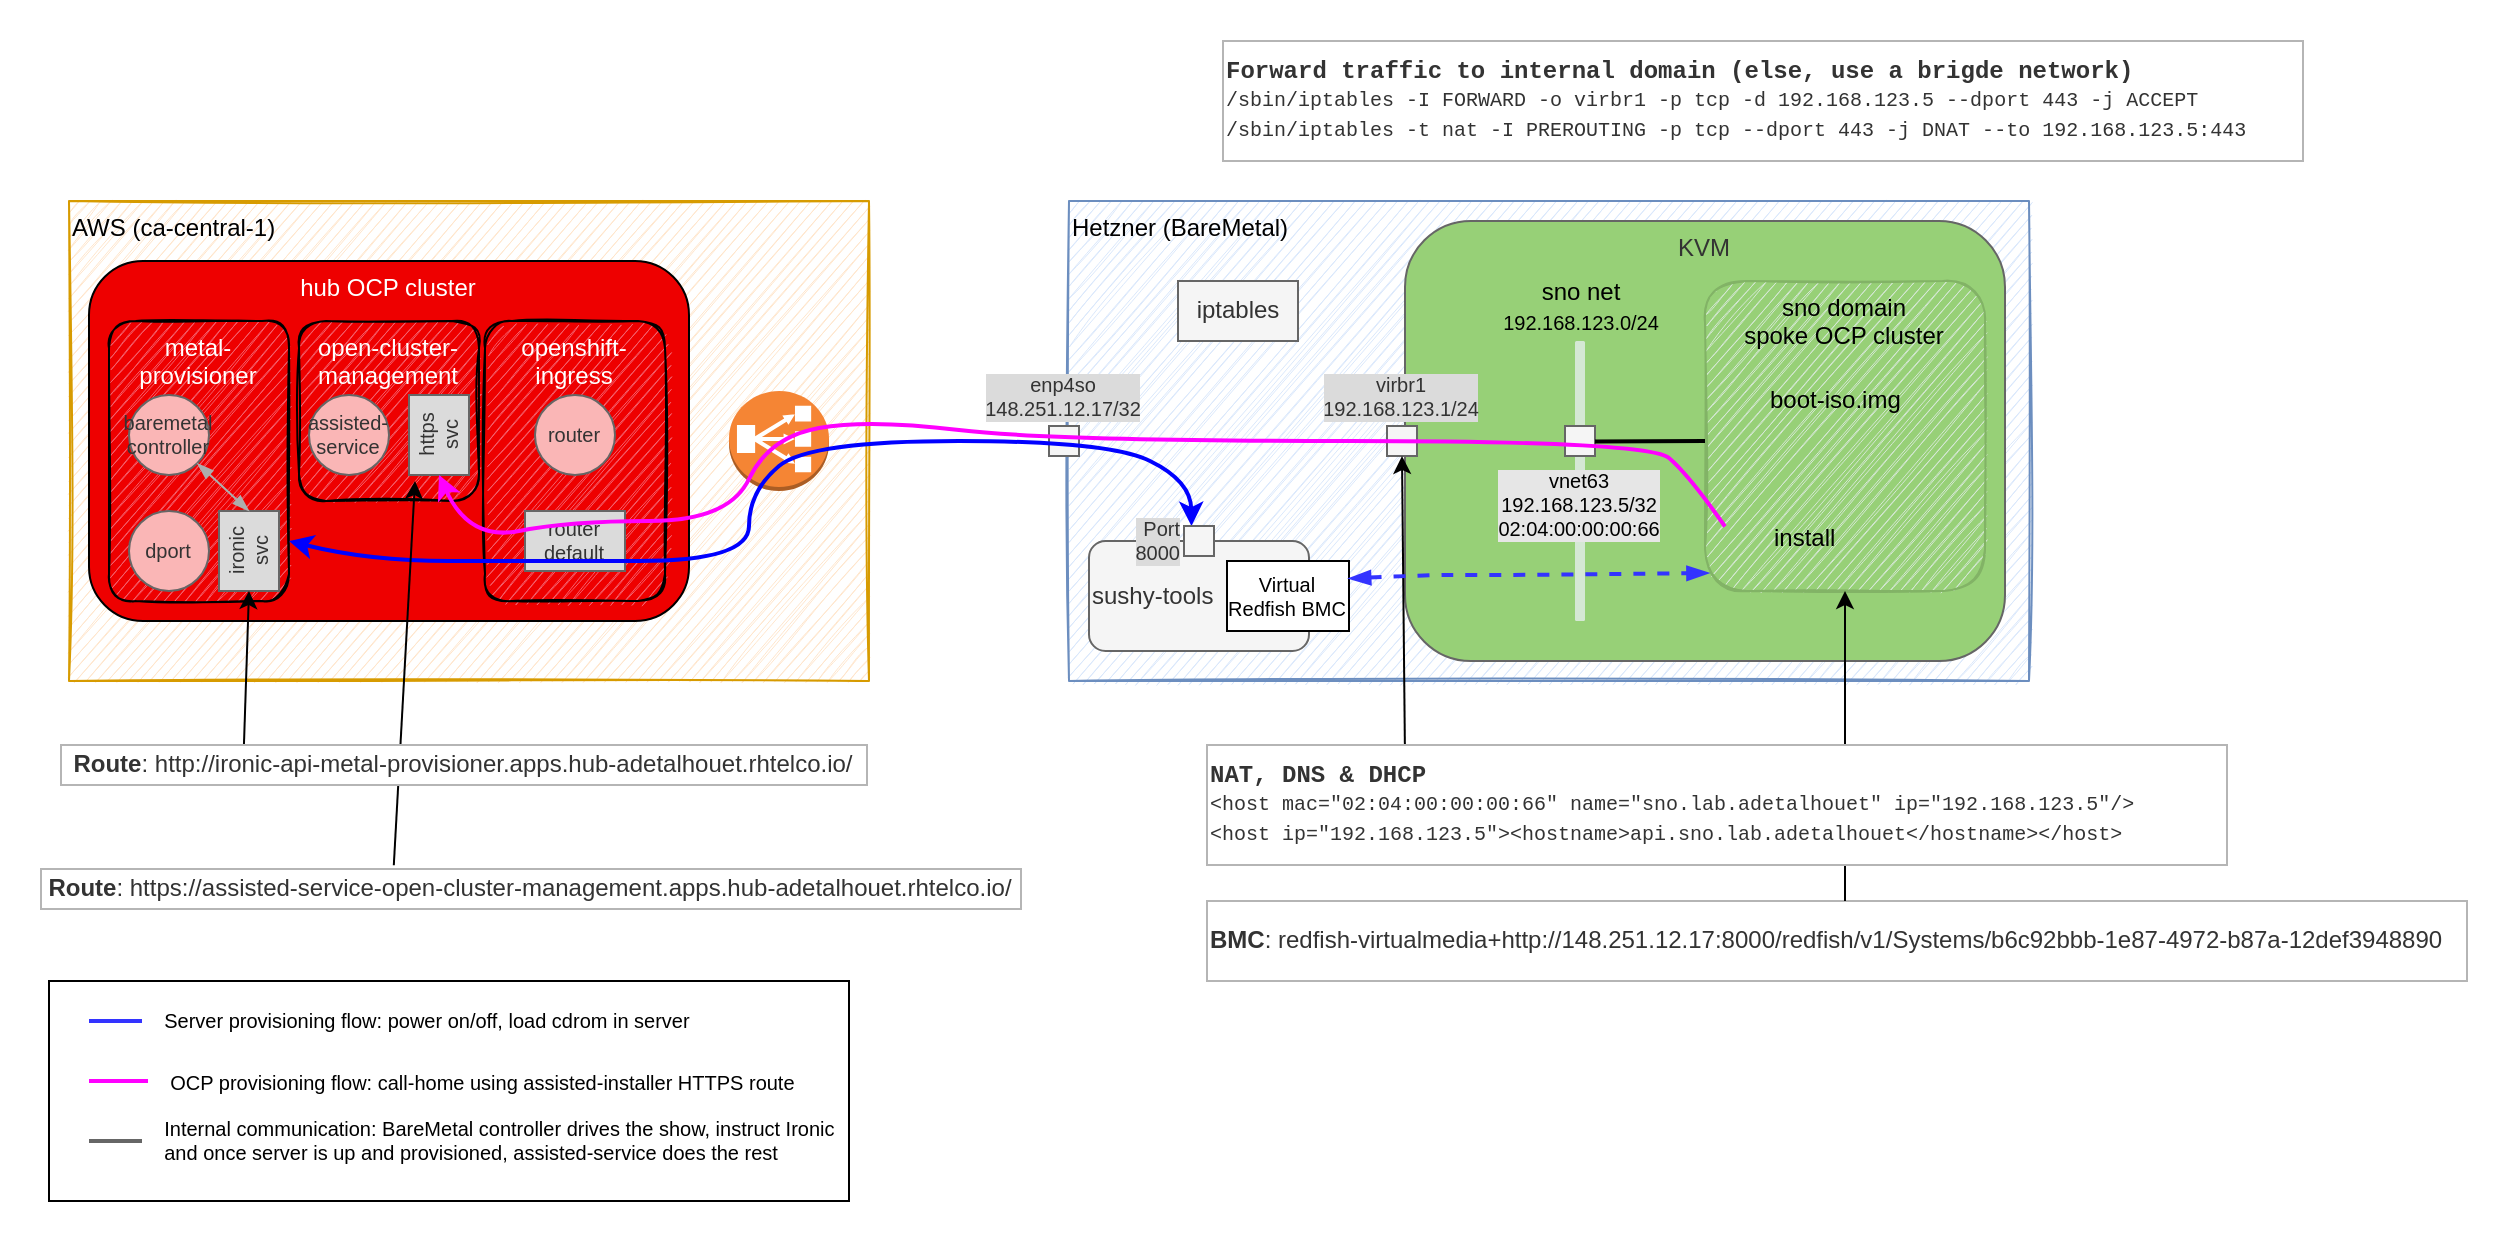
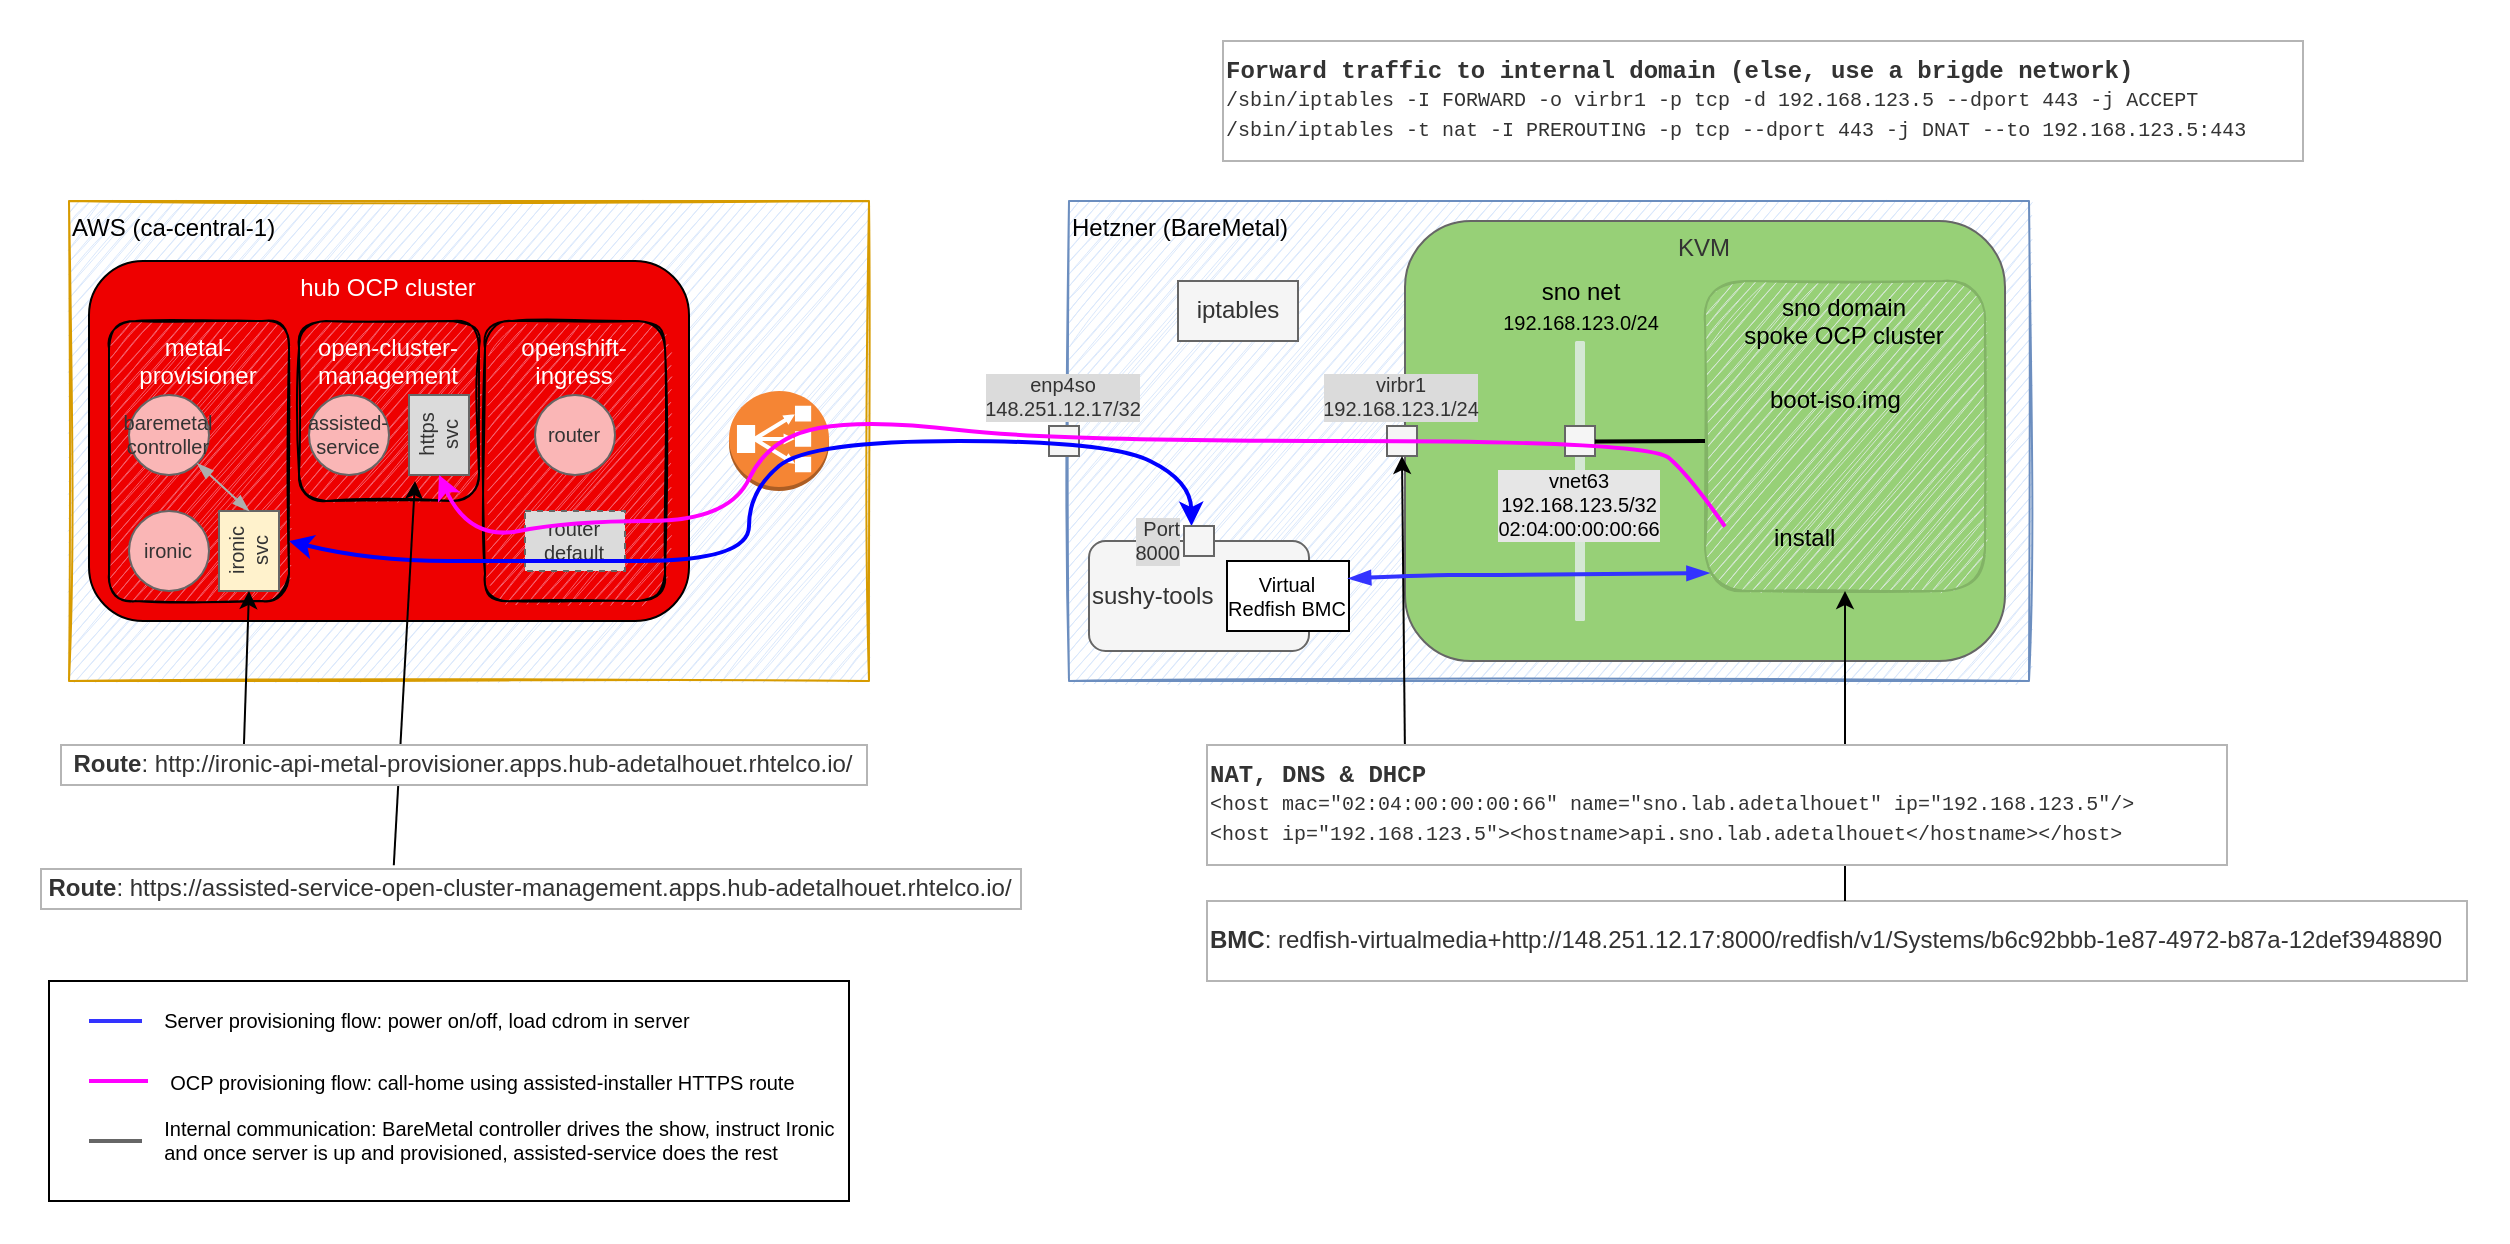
(188, 229) -> (188, 229)
(575, 541) -> (575, 541)
(169, 551) -> (169, 551)
(249, 551) -> (249, 551)
(1436, 575) -> (1436, 575)
